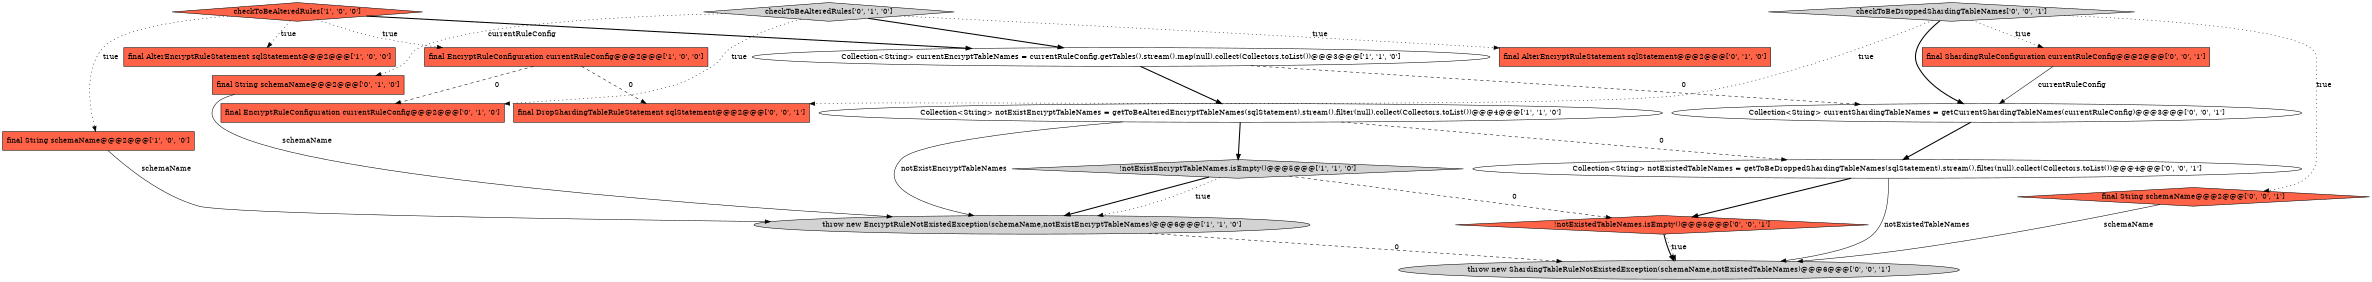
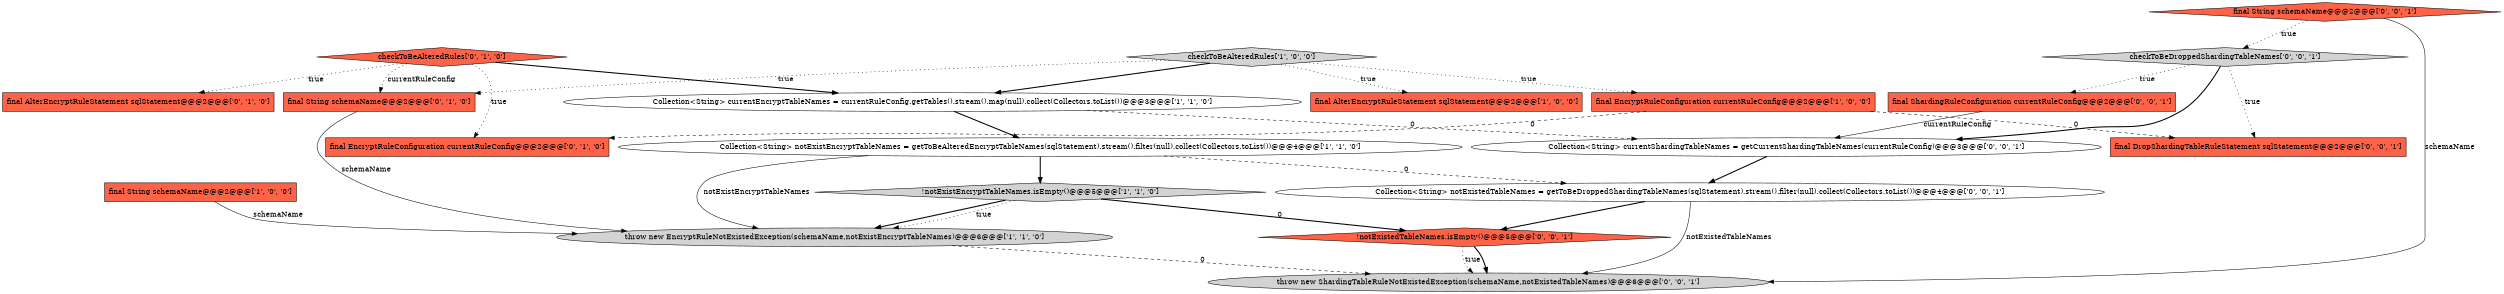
(297, 12) -> (1252, 57)
(829, 12) -> (442, 57)
(124, 35) -> (825, 74)
(2275, 36) -> (2278, 33)
(1448, 197) -> (1251, 215)
